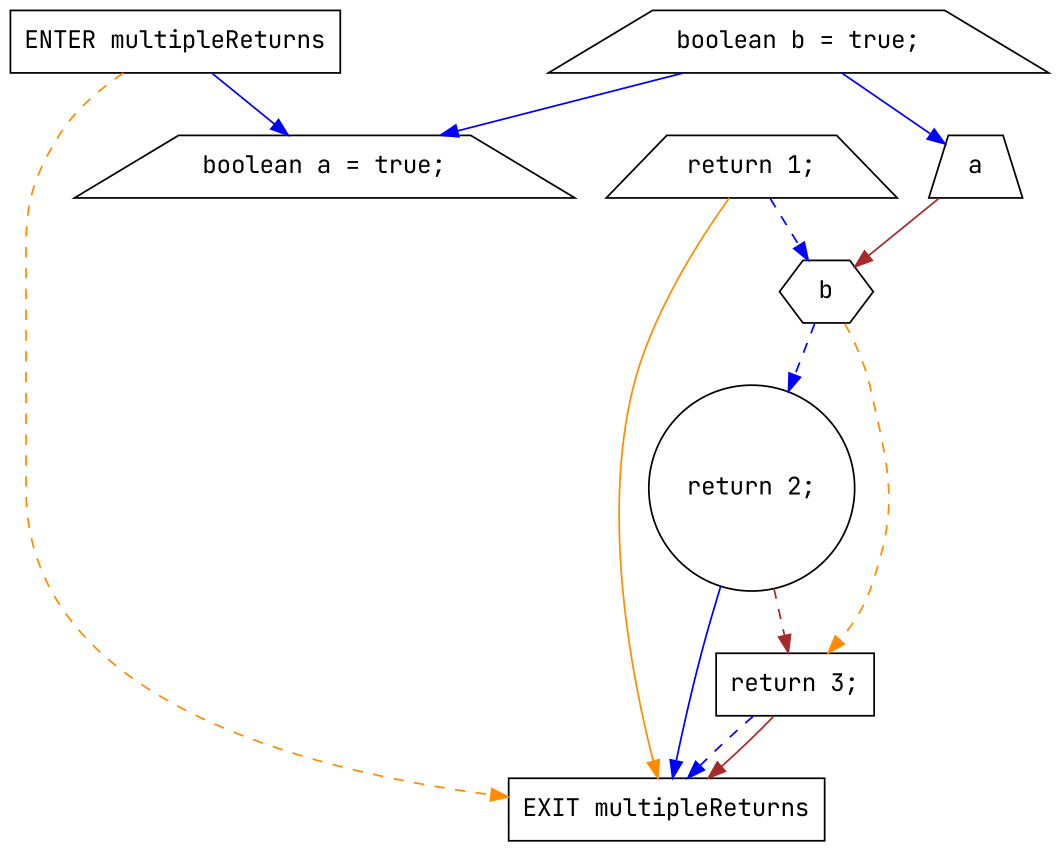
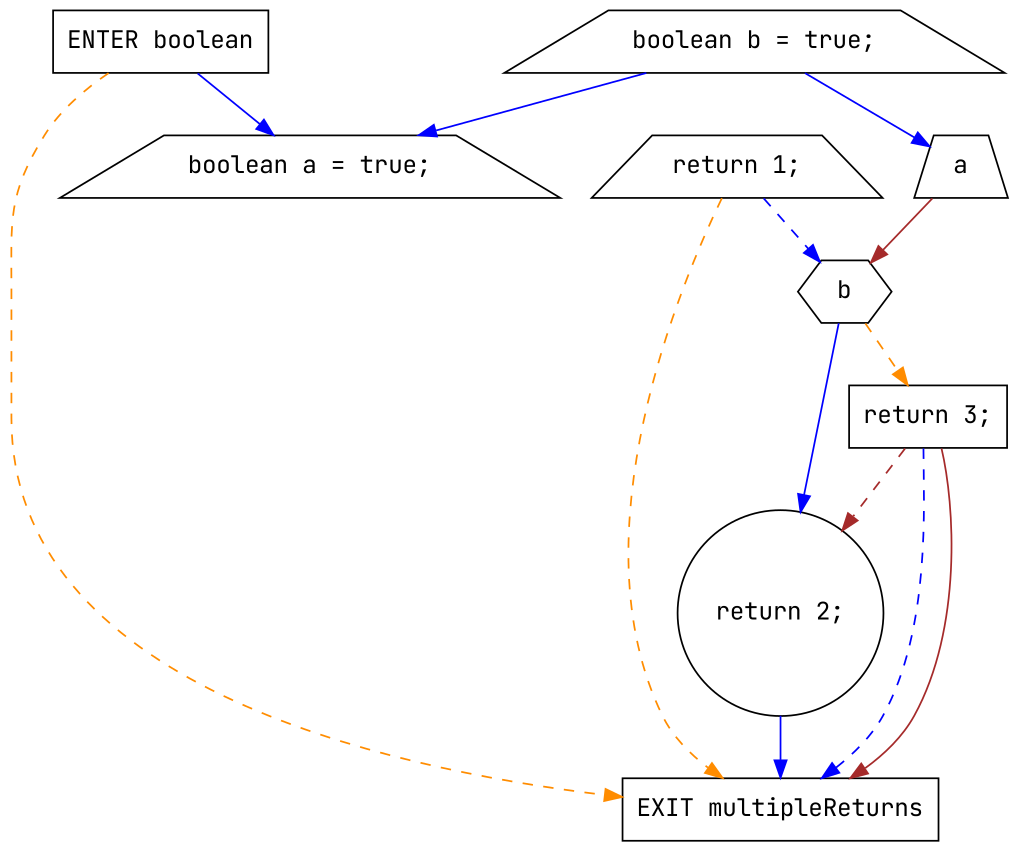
(175, 42) -> (161, 42)
(805, 349) -> (821, 409)
(621, 469) -> (633, 487)
(779, 612) -> (879, 482)
